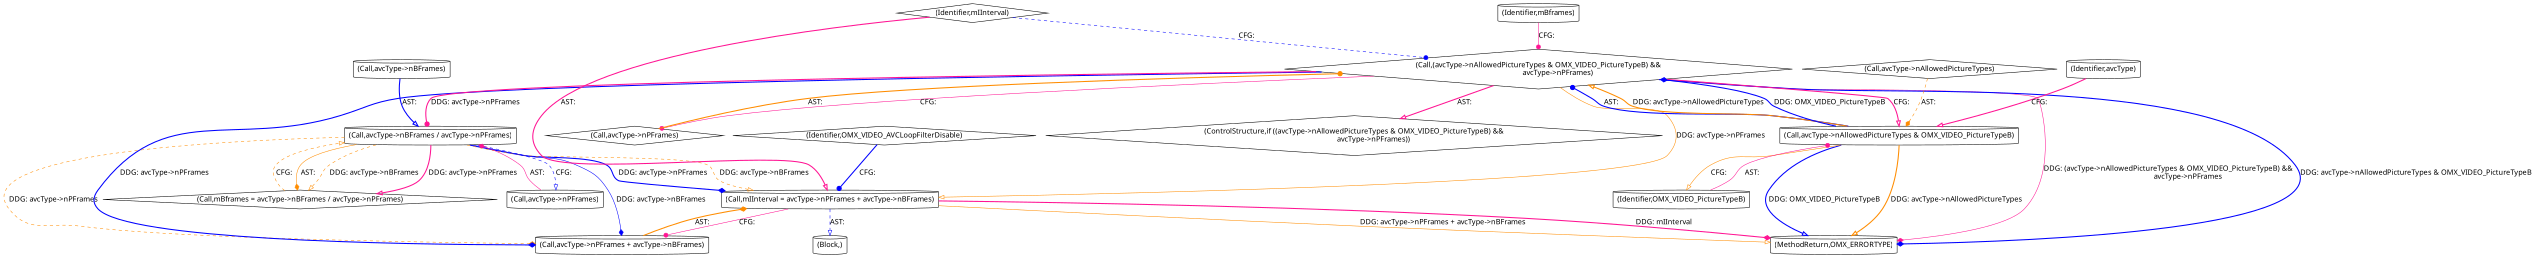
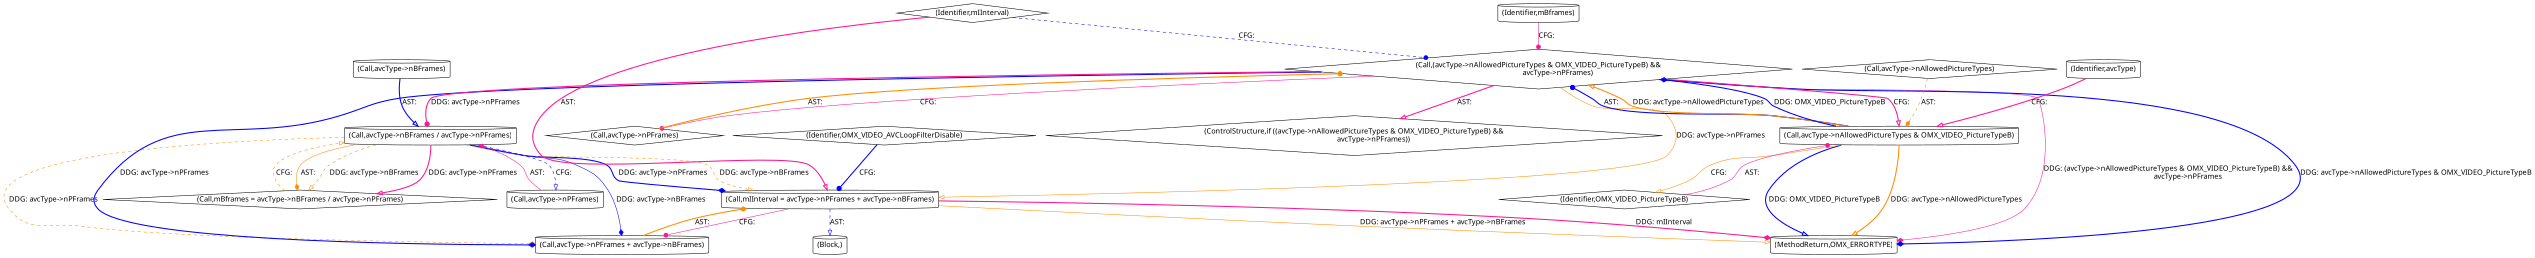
(1681, 199) -> (1624, 199)
